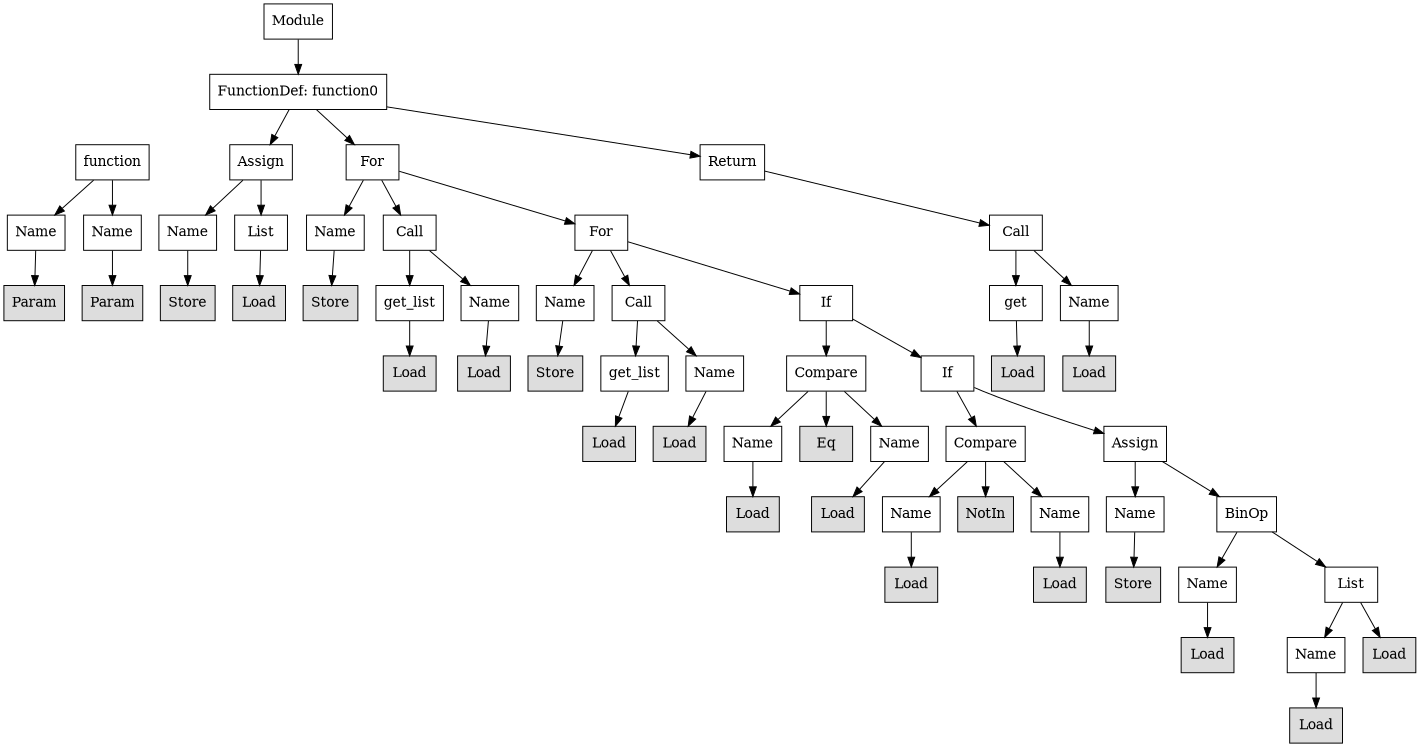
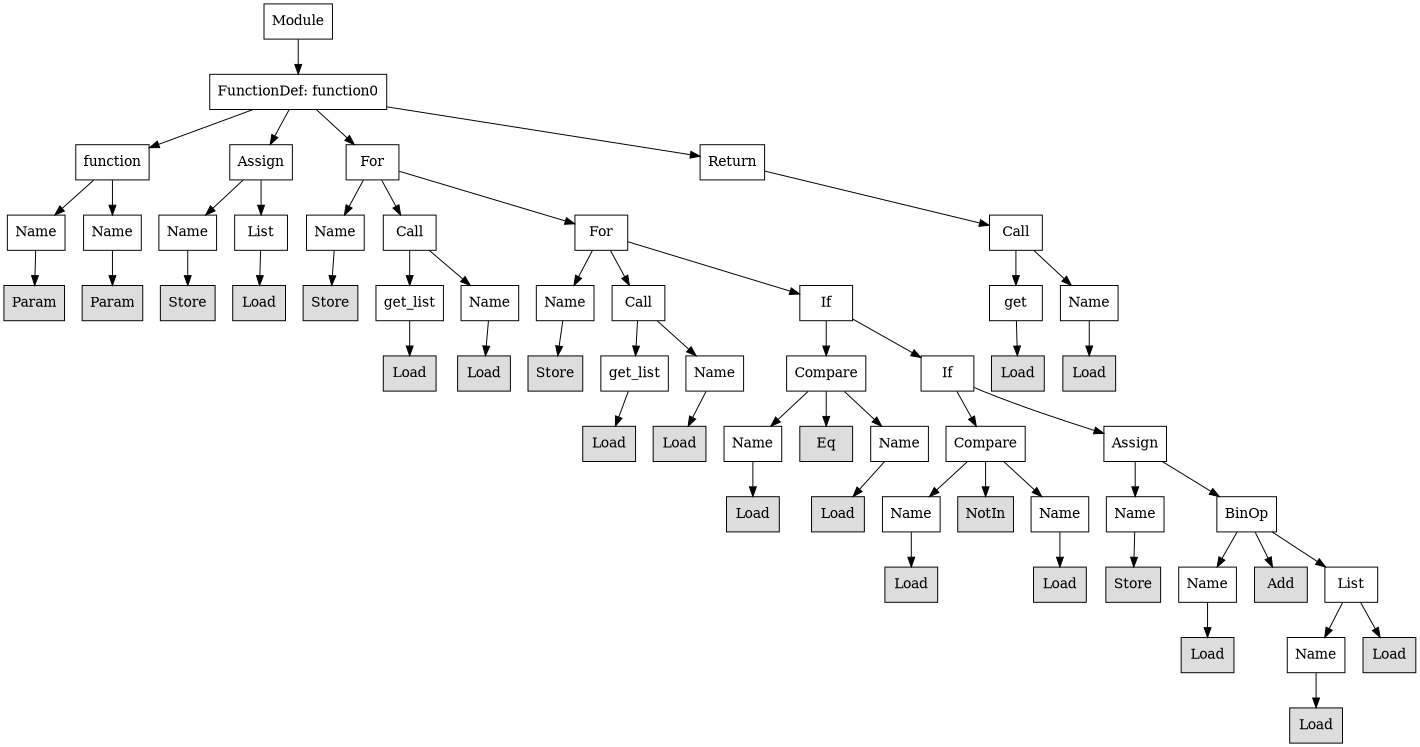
none -> (206, 127)
none -> (1281, 585)
